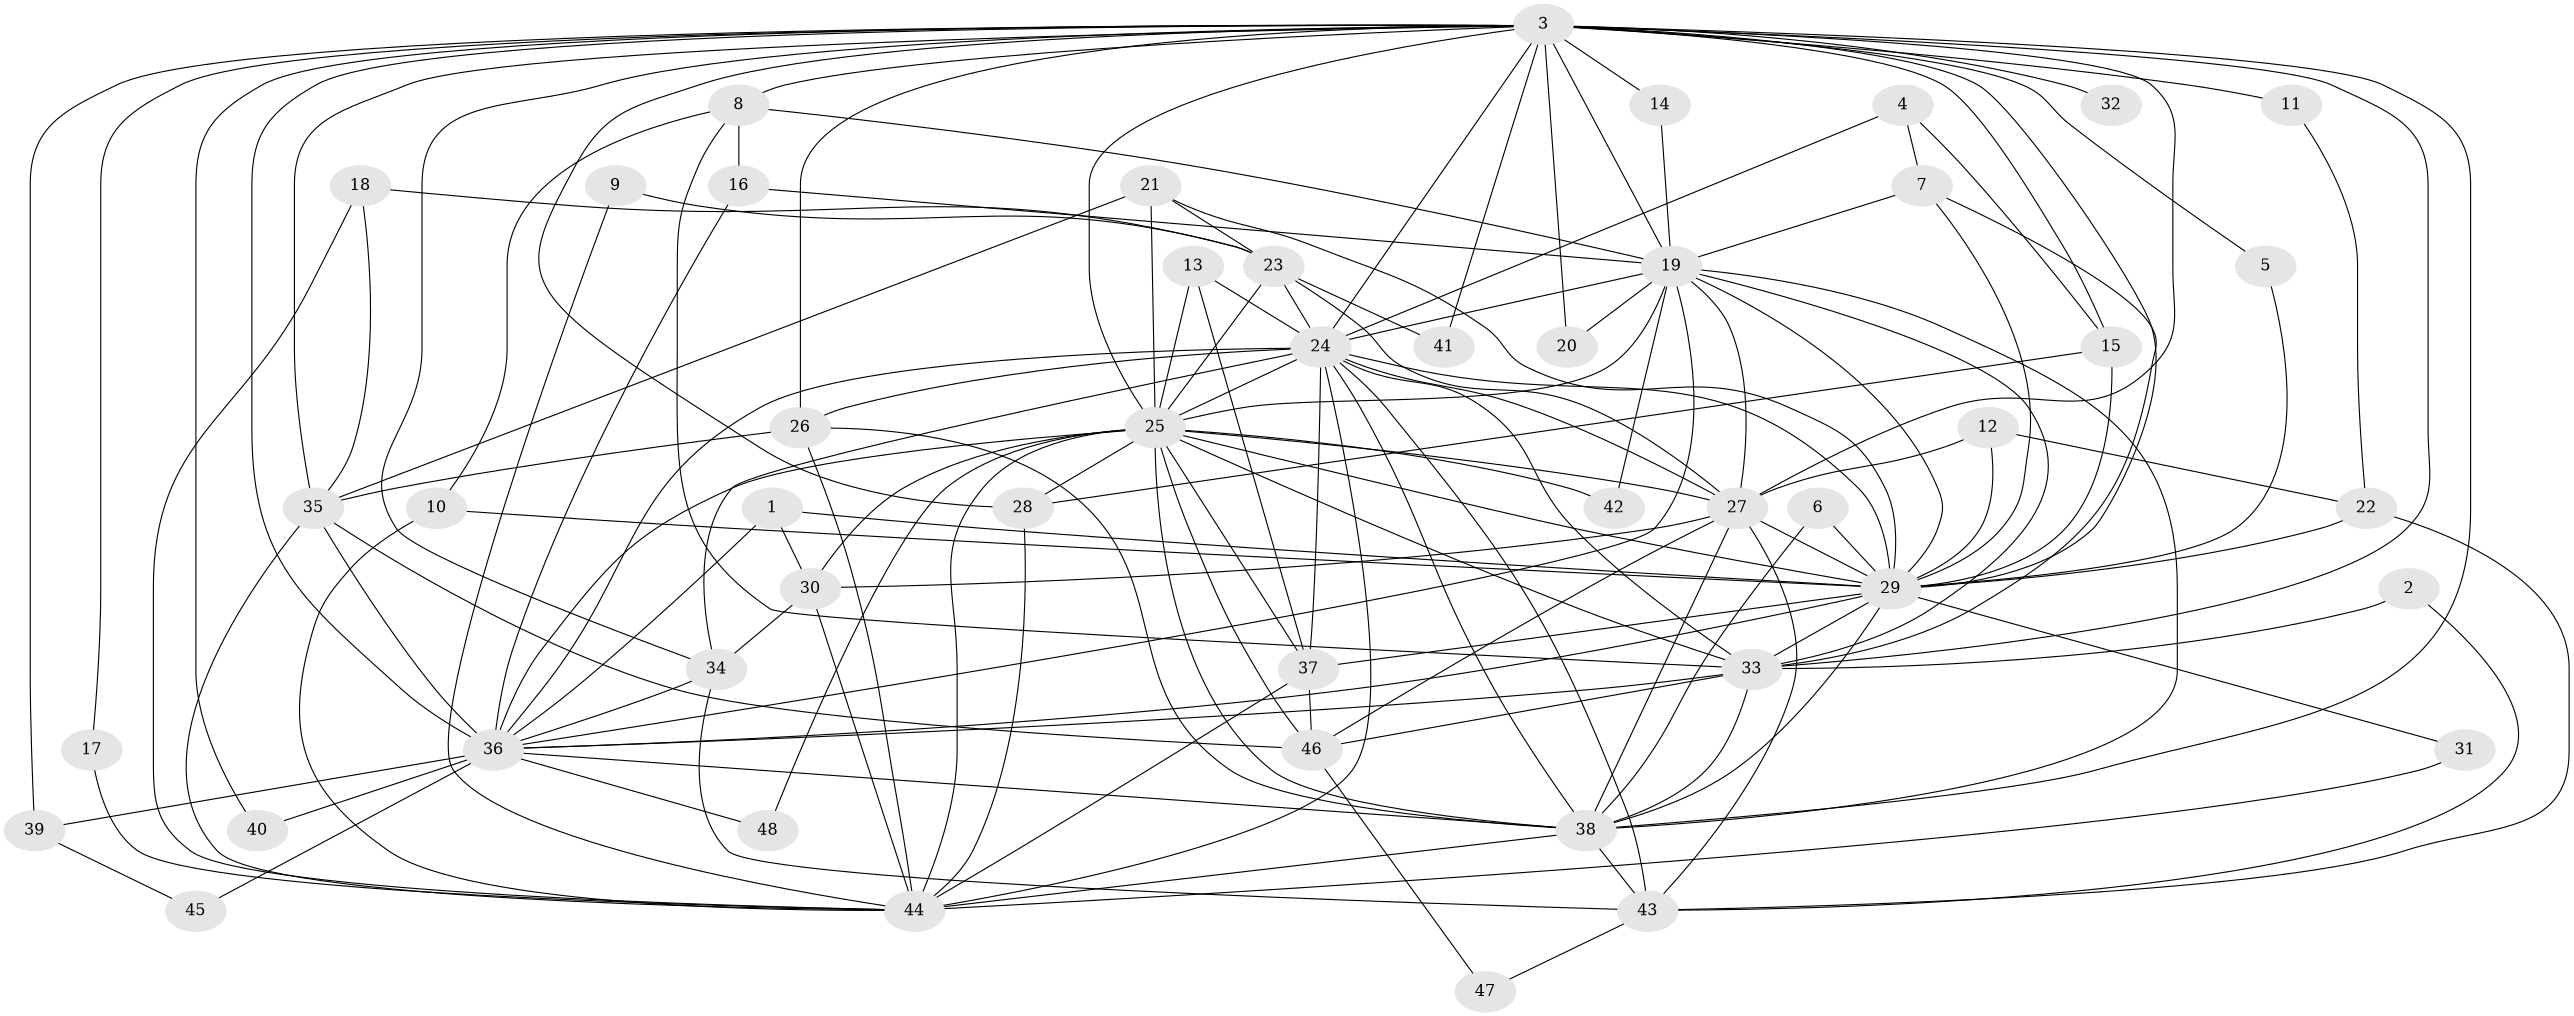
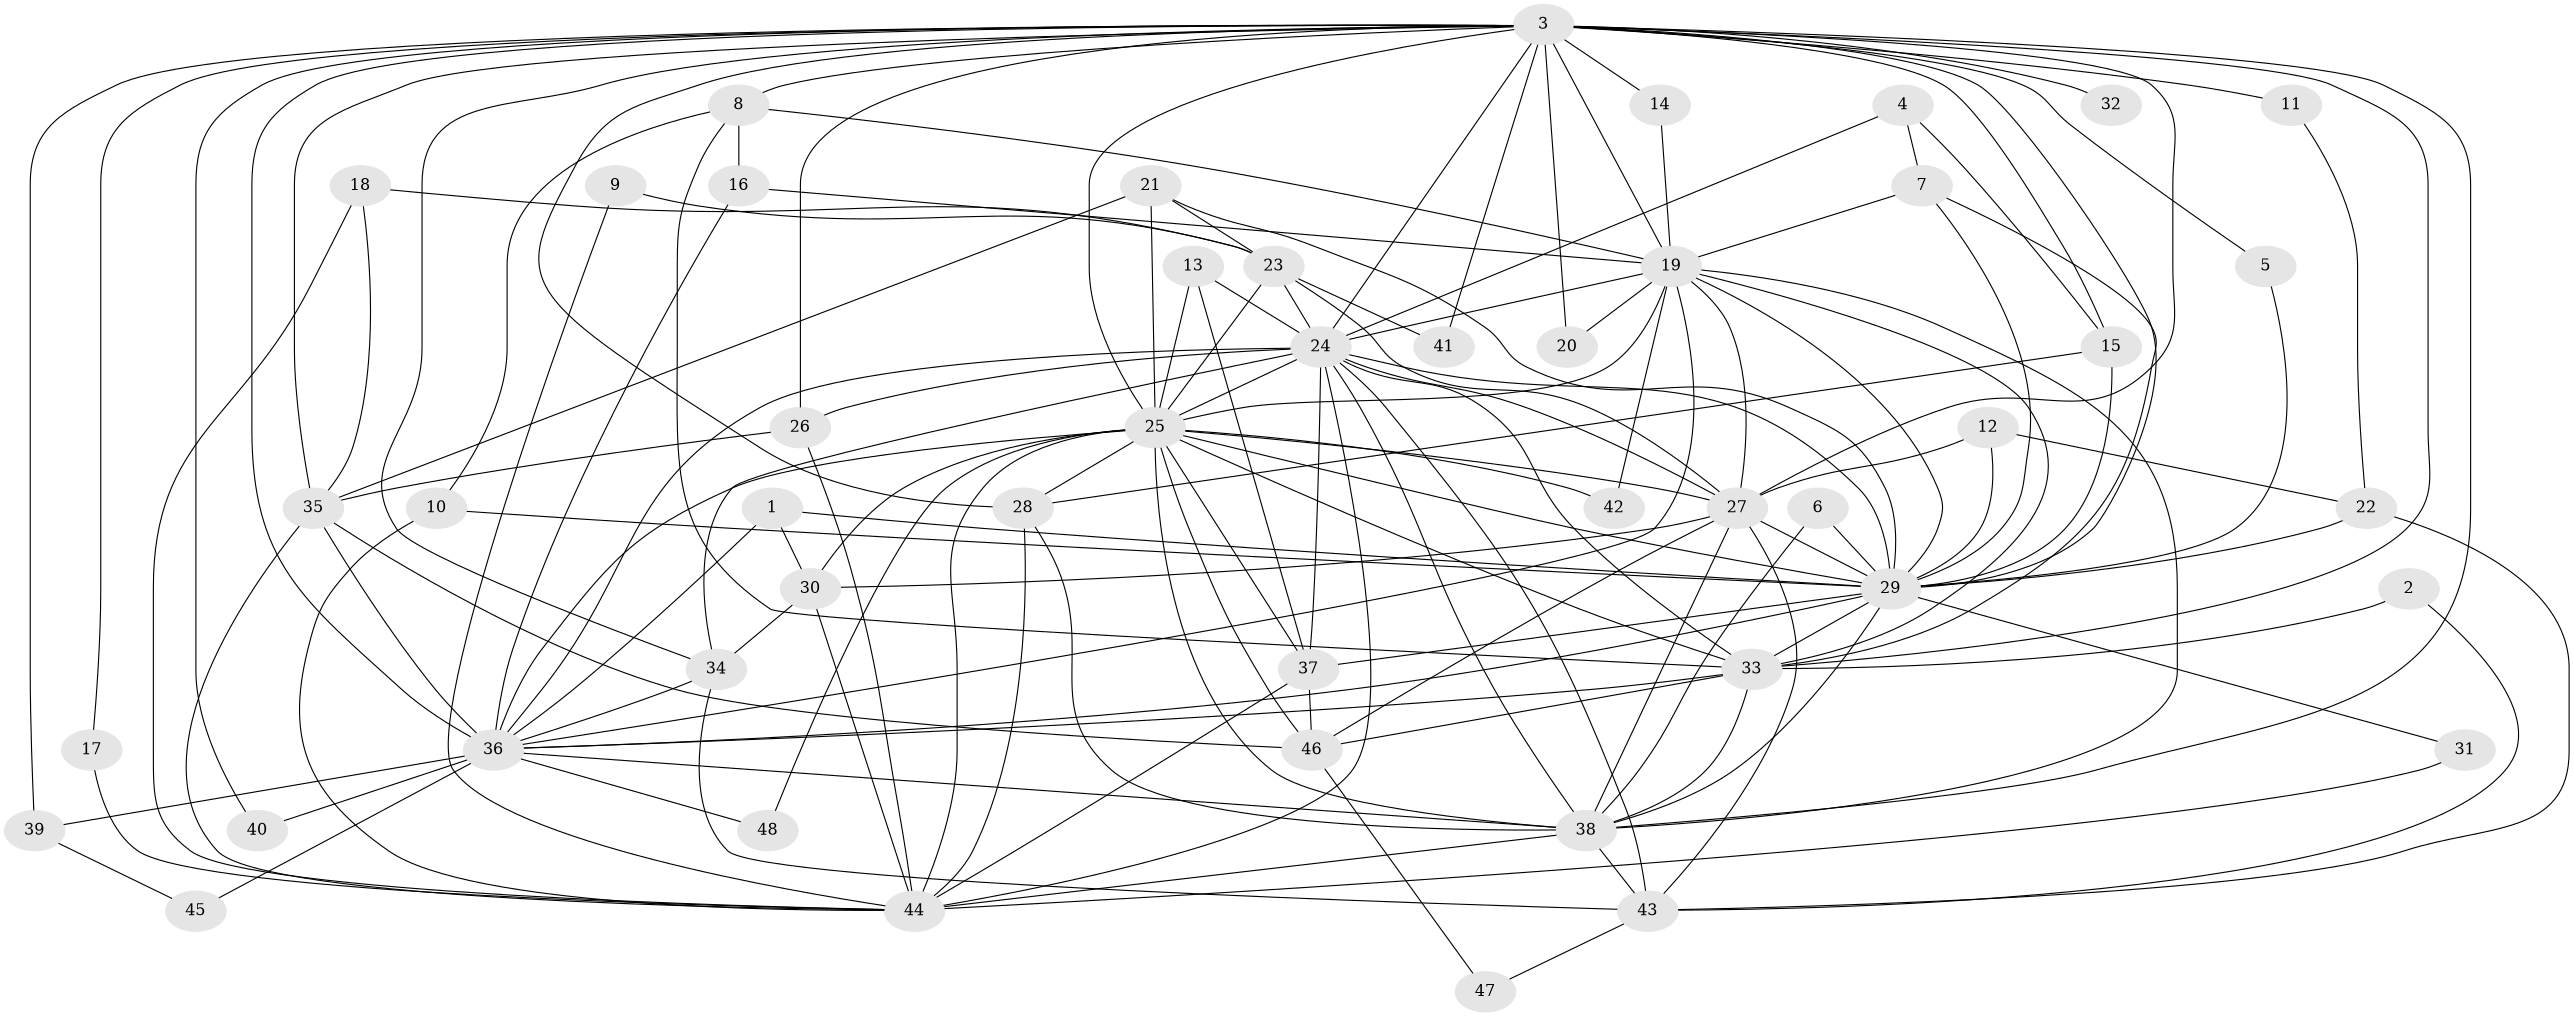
(1158, 673) -> (1148, 790)
